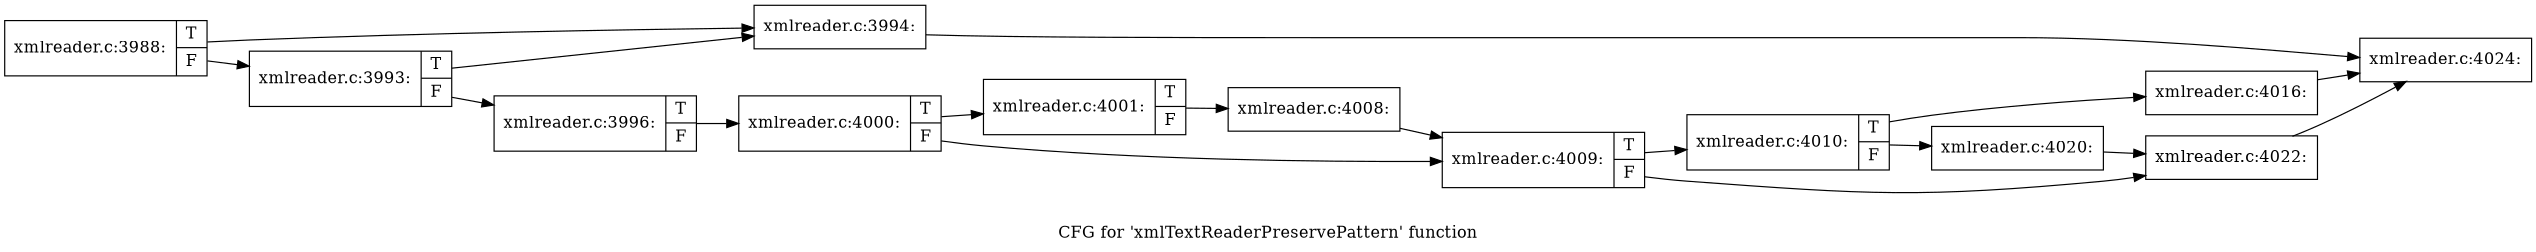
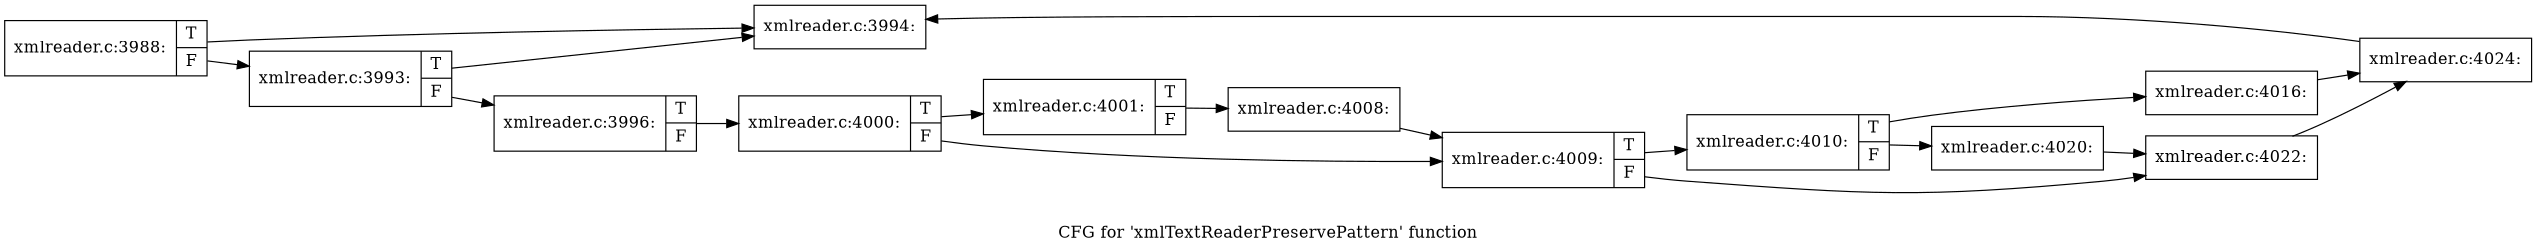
(1637, 38) -> (1649, 16)
